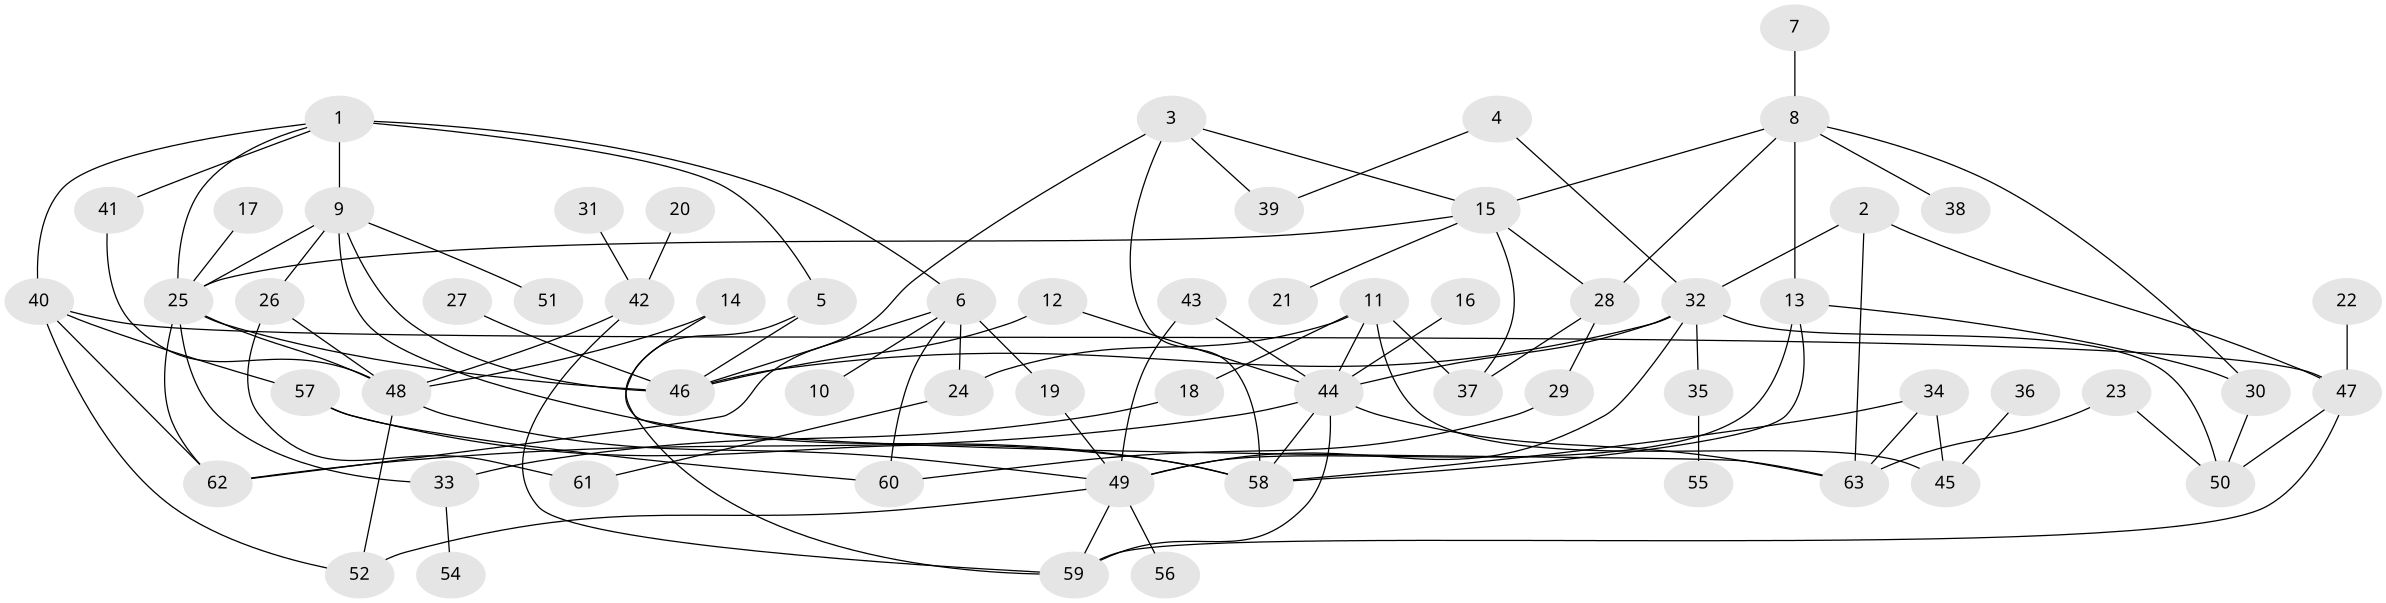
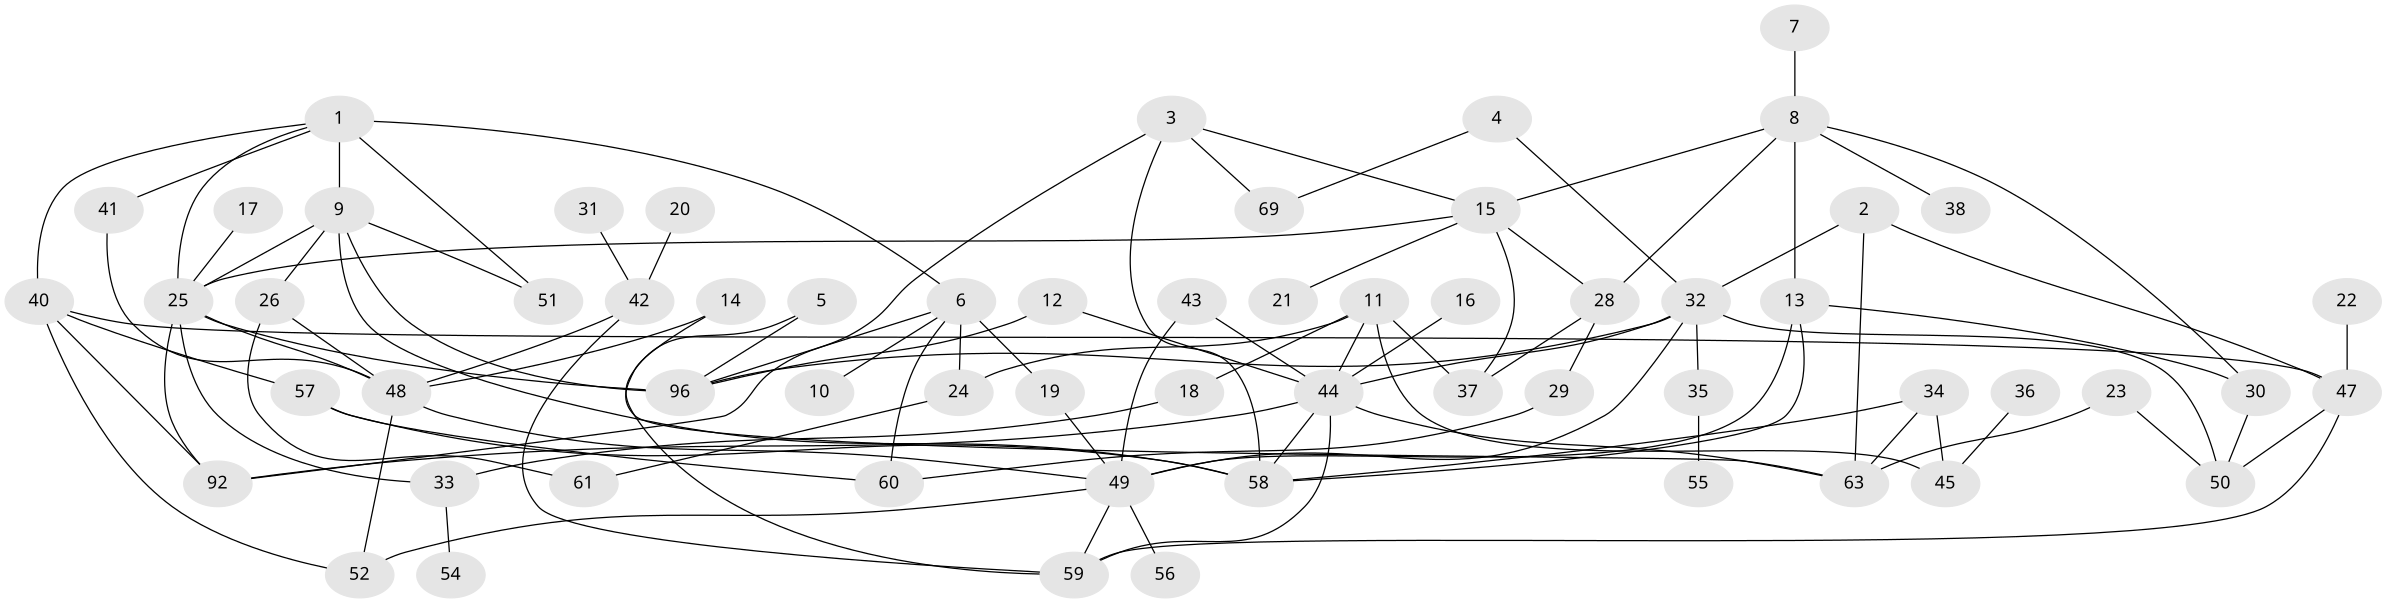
(662, 165) -> (444, 210)
(1269, 210) -> (1269, 210)
(457, 301) -> none
(680, 393) -> (680, 393)
(218, 484) -> (218, 484)
